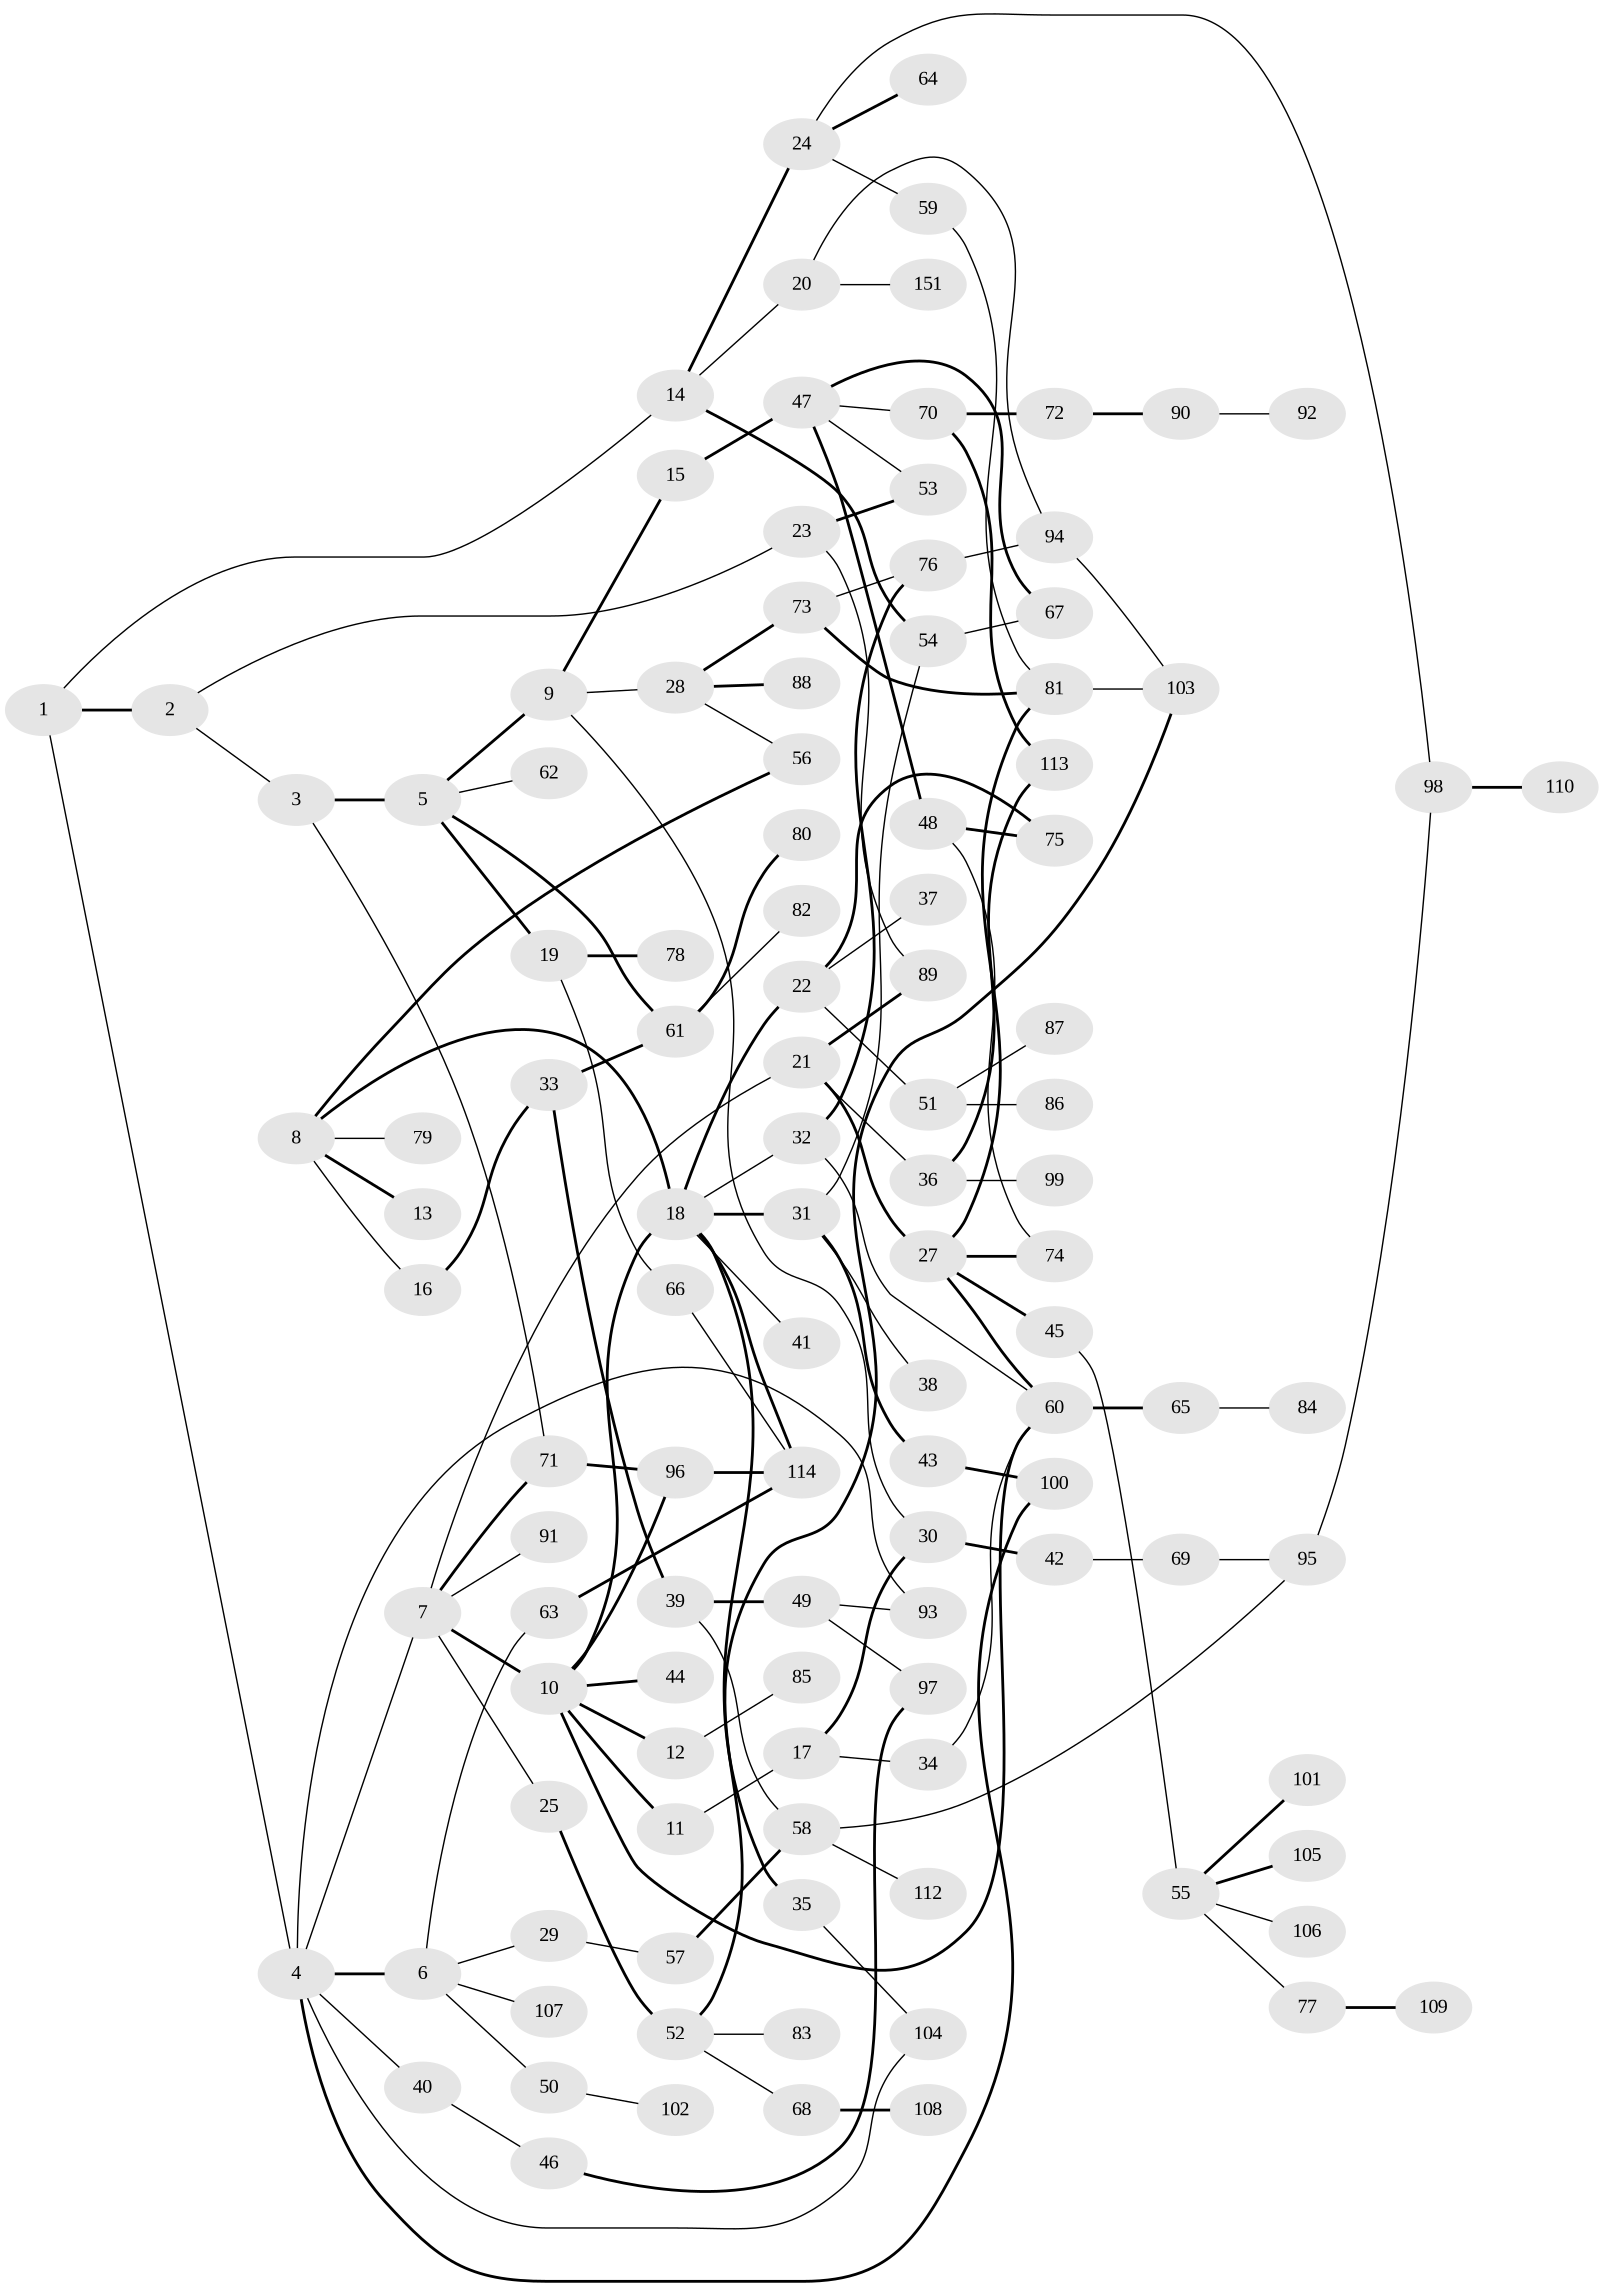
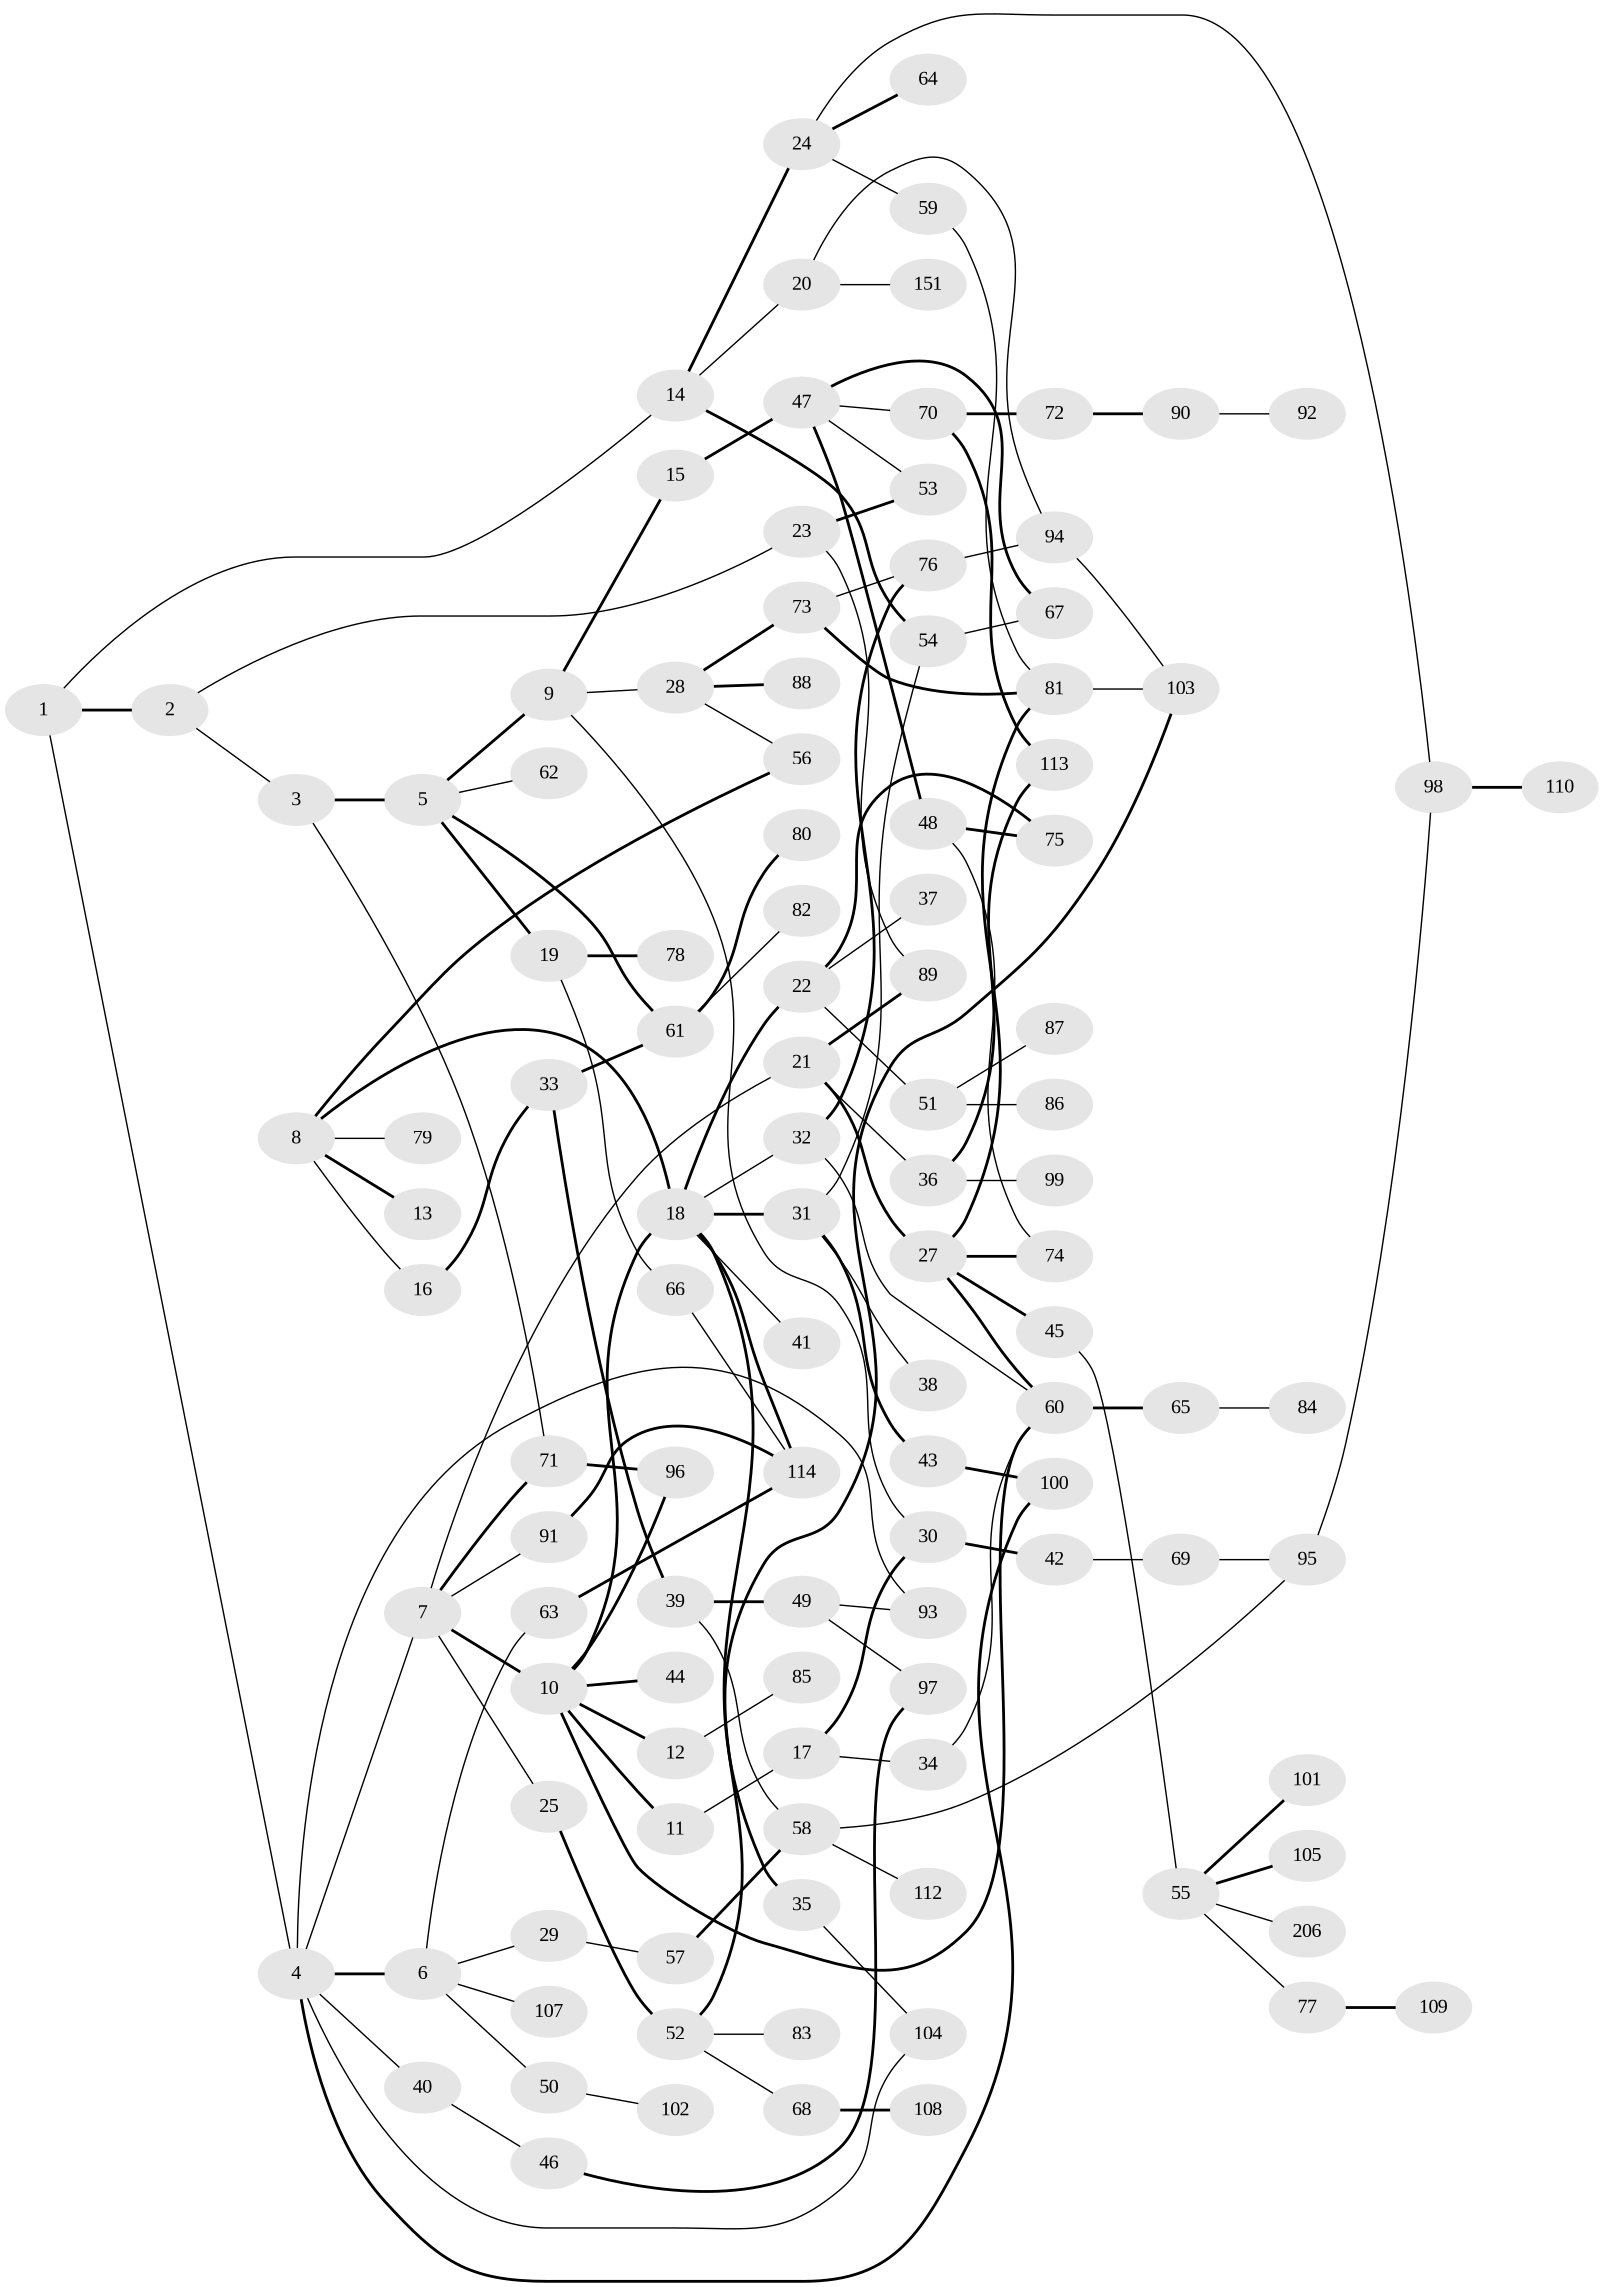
(739, 1473) -> (654, 1429)
(1307, 1932) -> (1307, 1932)
